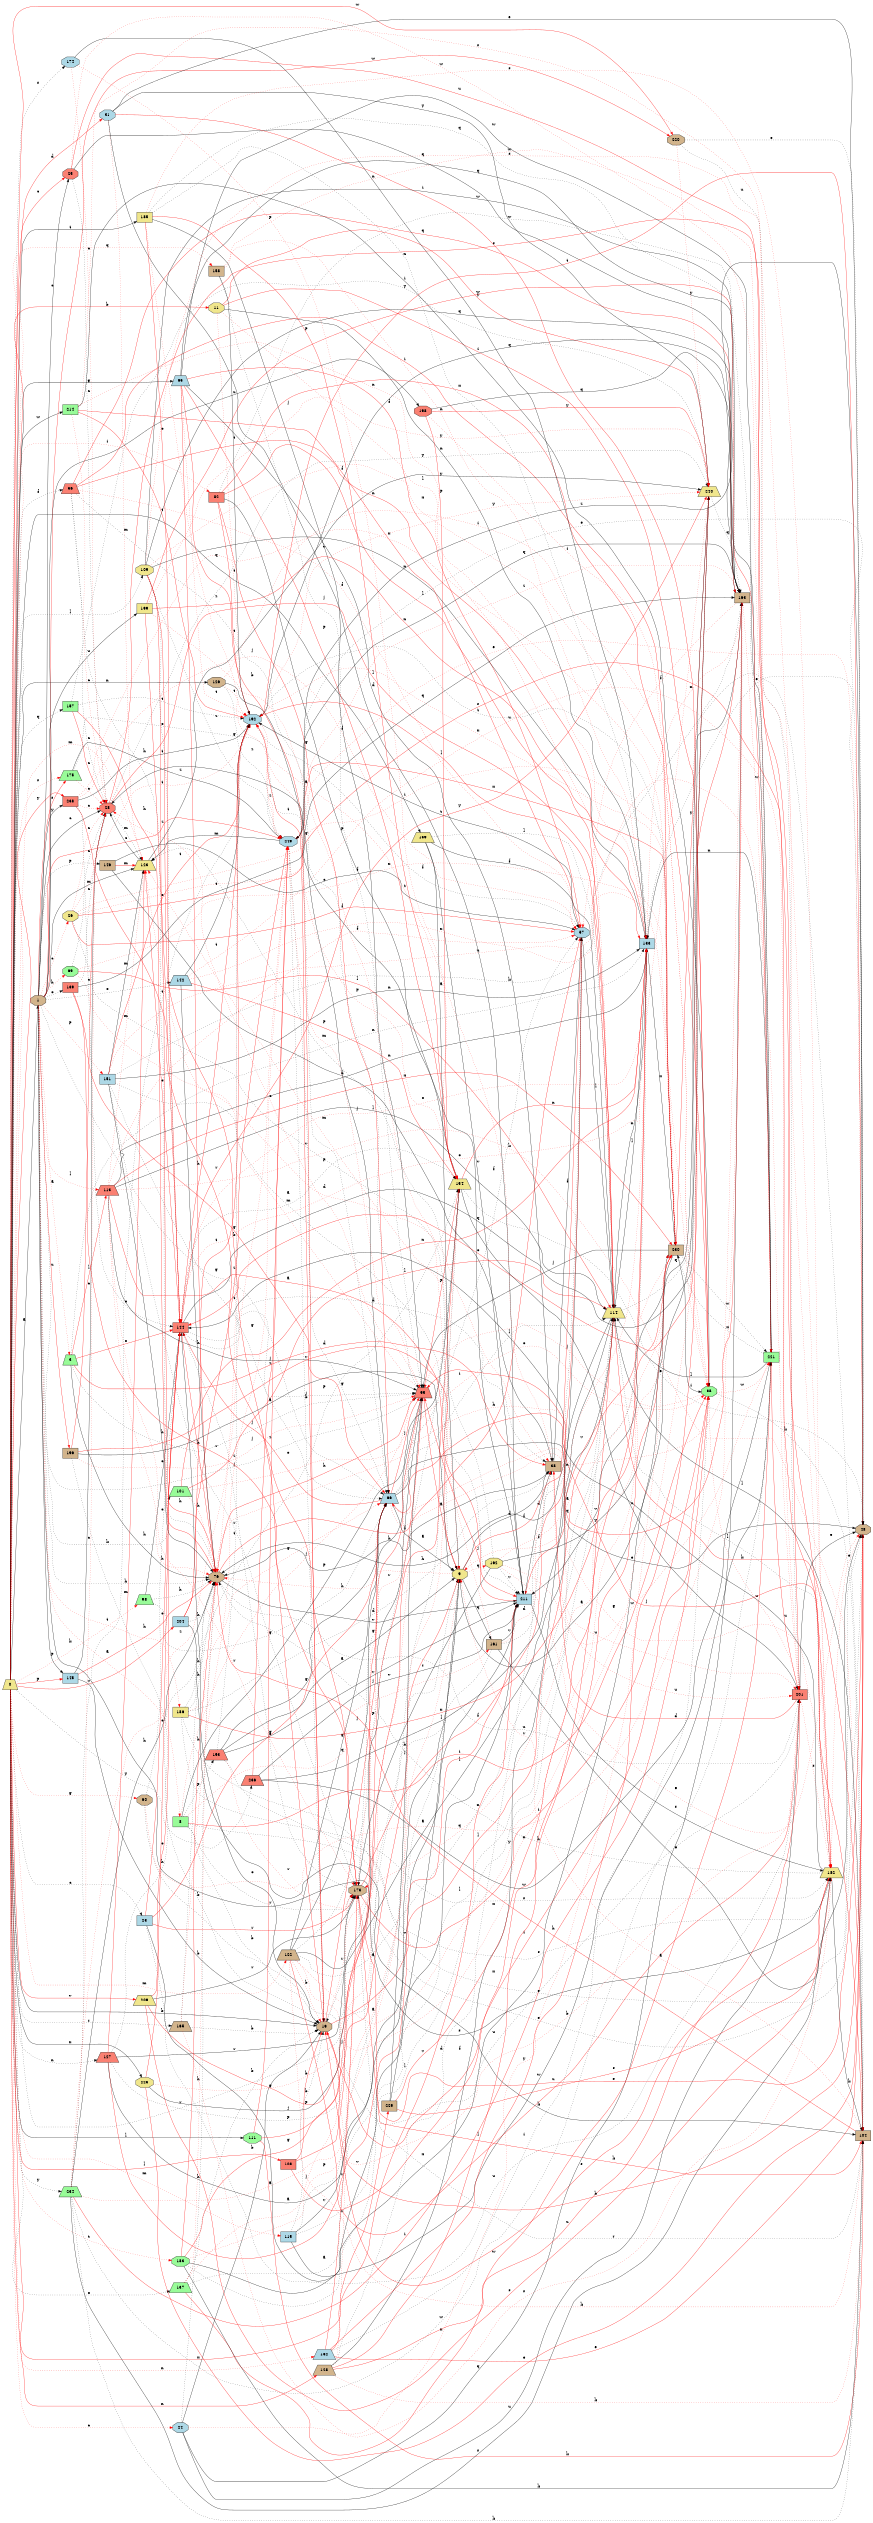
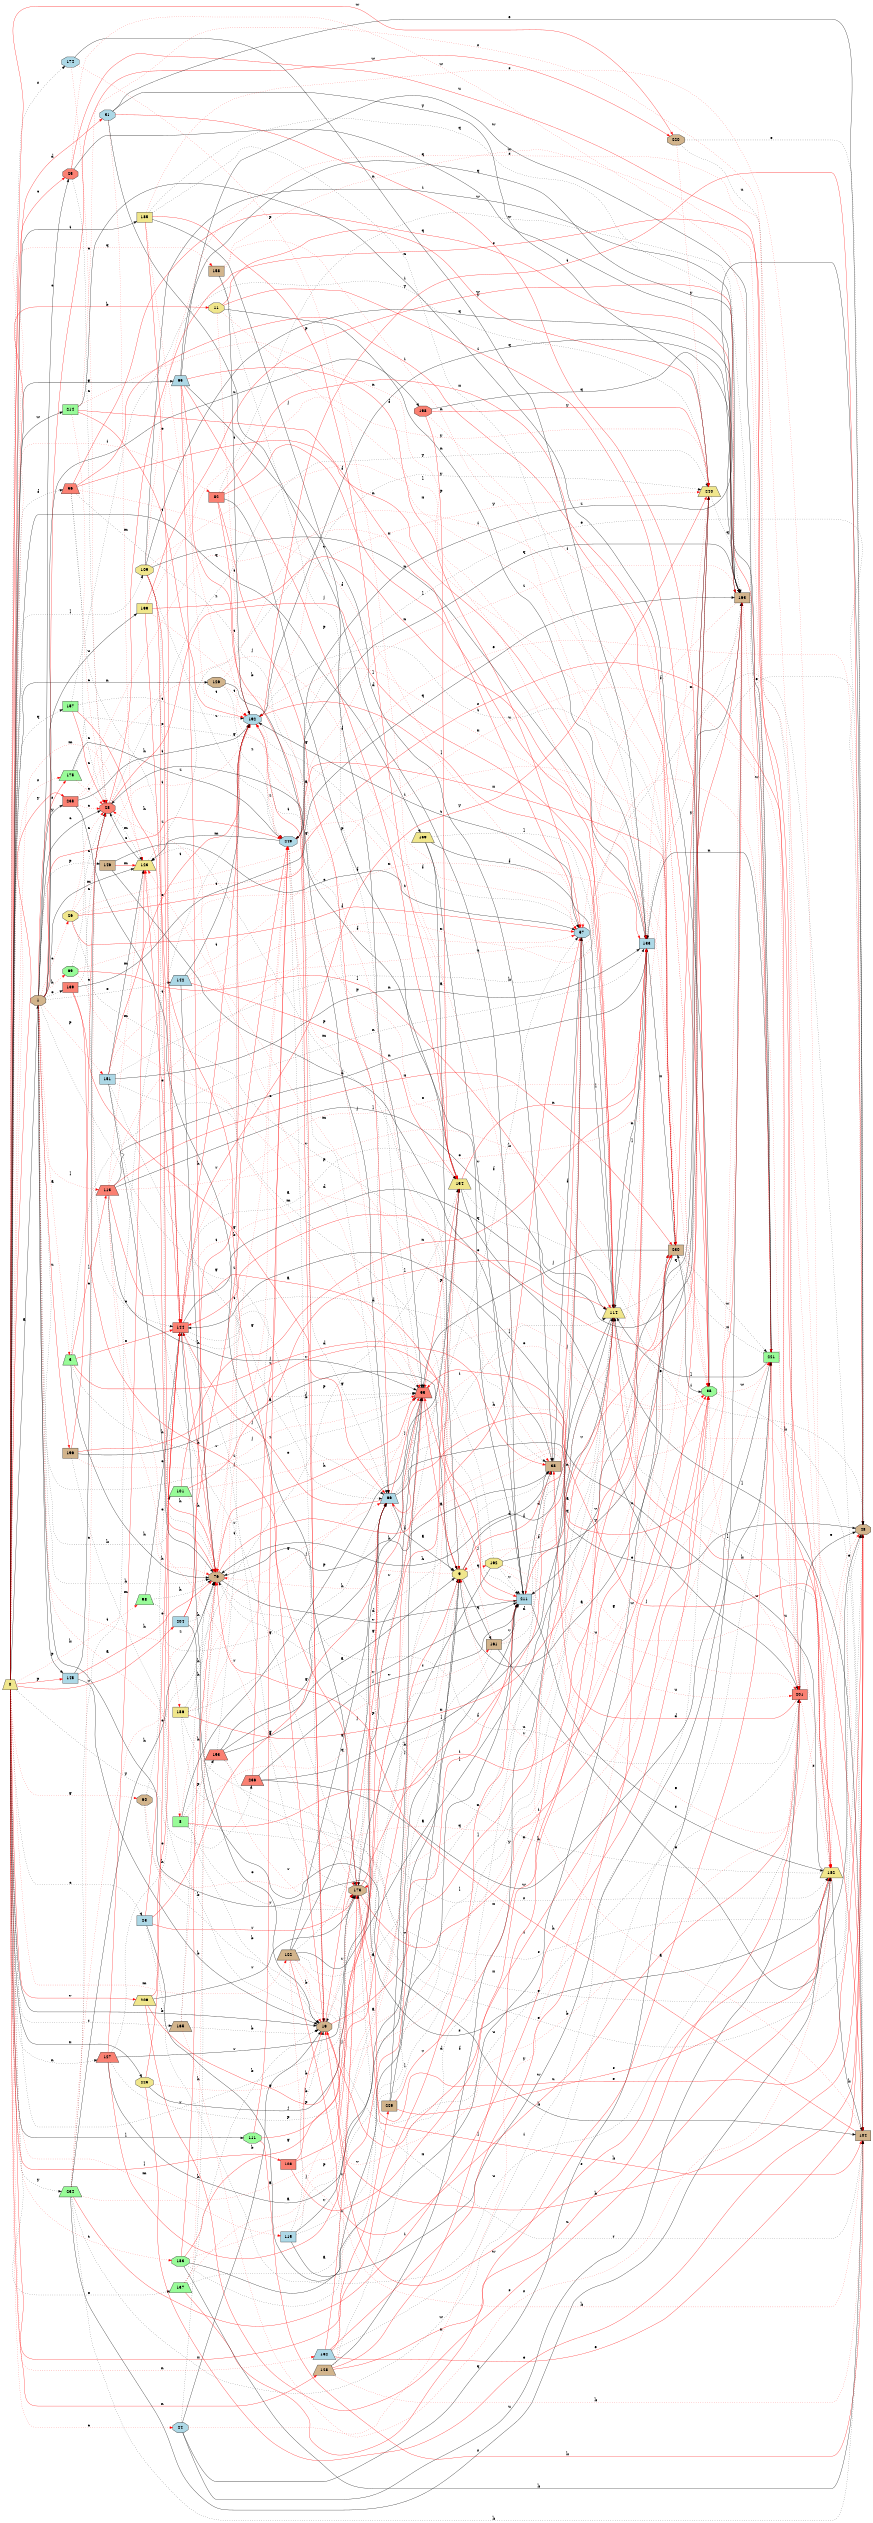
(355, 504) -> (355, 504)
(243, 1394) -> (243, 1394)
